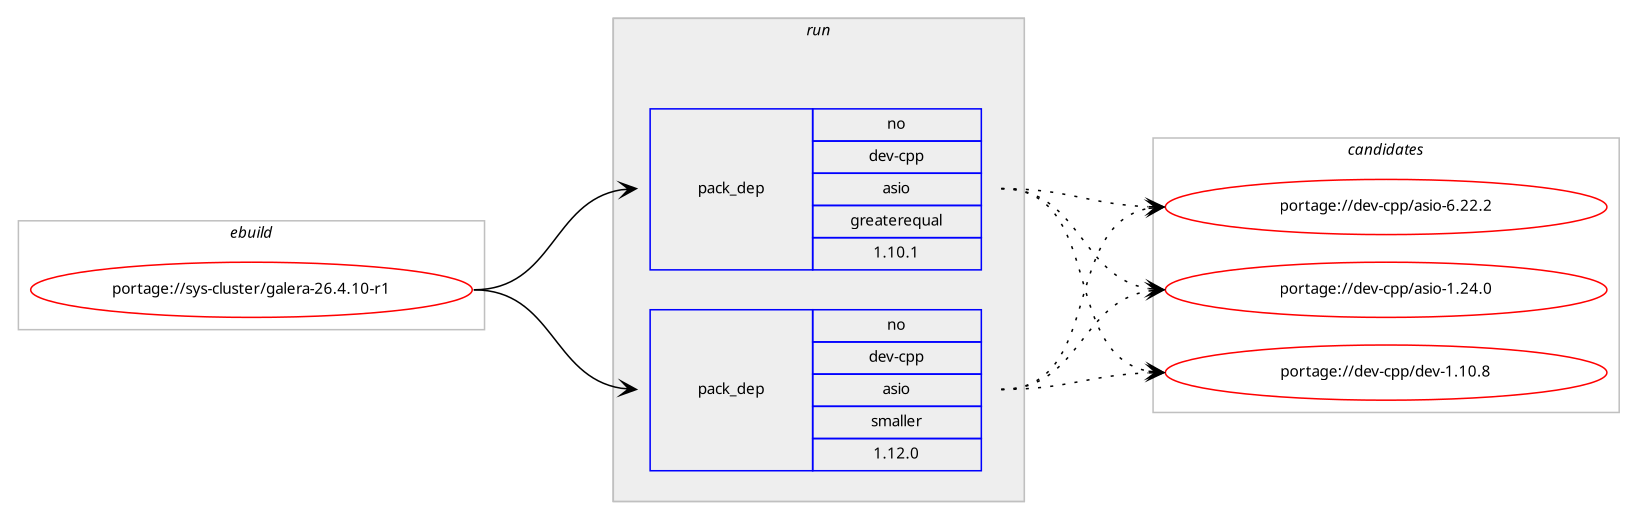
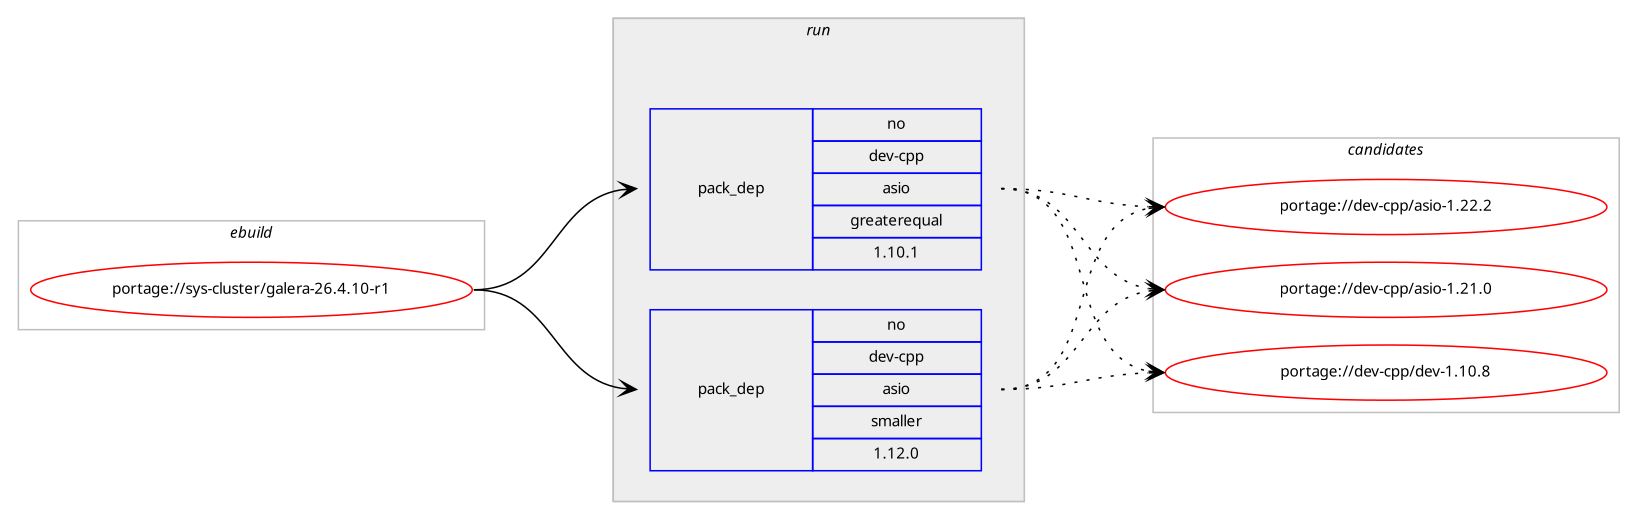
(1386, 207) -> (1386, 207)
(1386, 290) -> (1386, 290)
